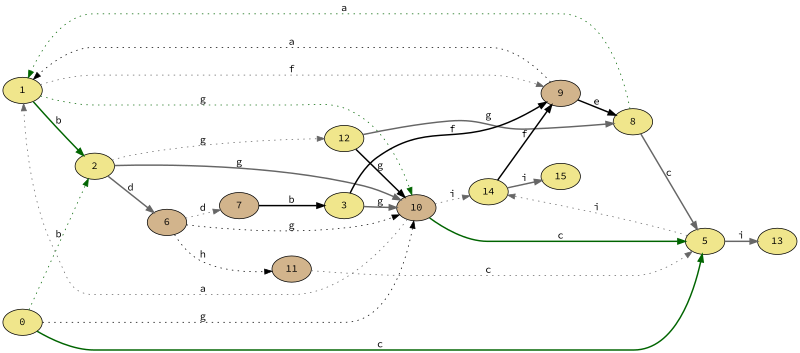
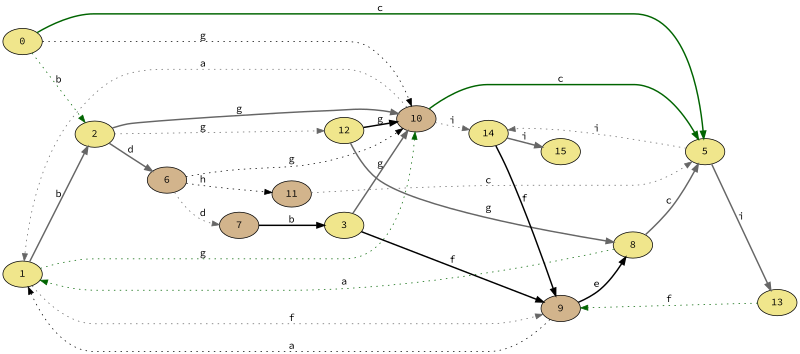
(56, 126) -> (57, 207)
none -> (673, 305)
